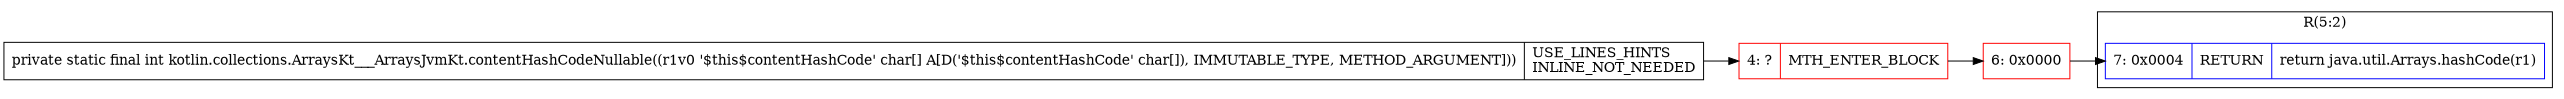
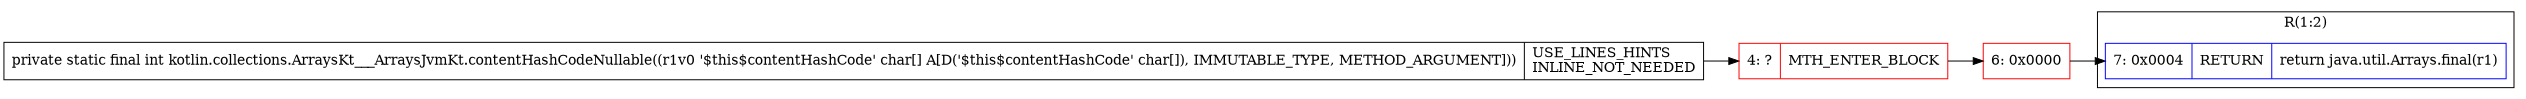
(2325, 23) -> (2306, 23)
(2408, 61) -> (2389, 61)
